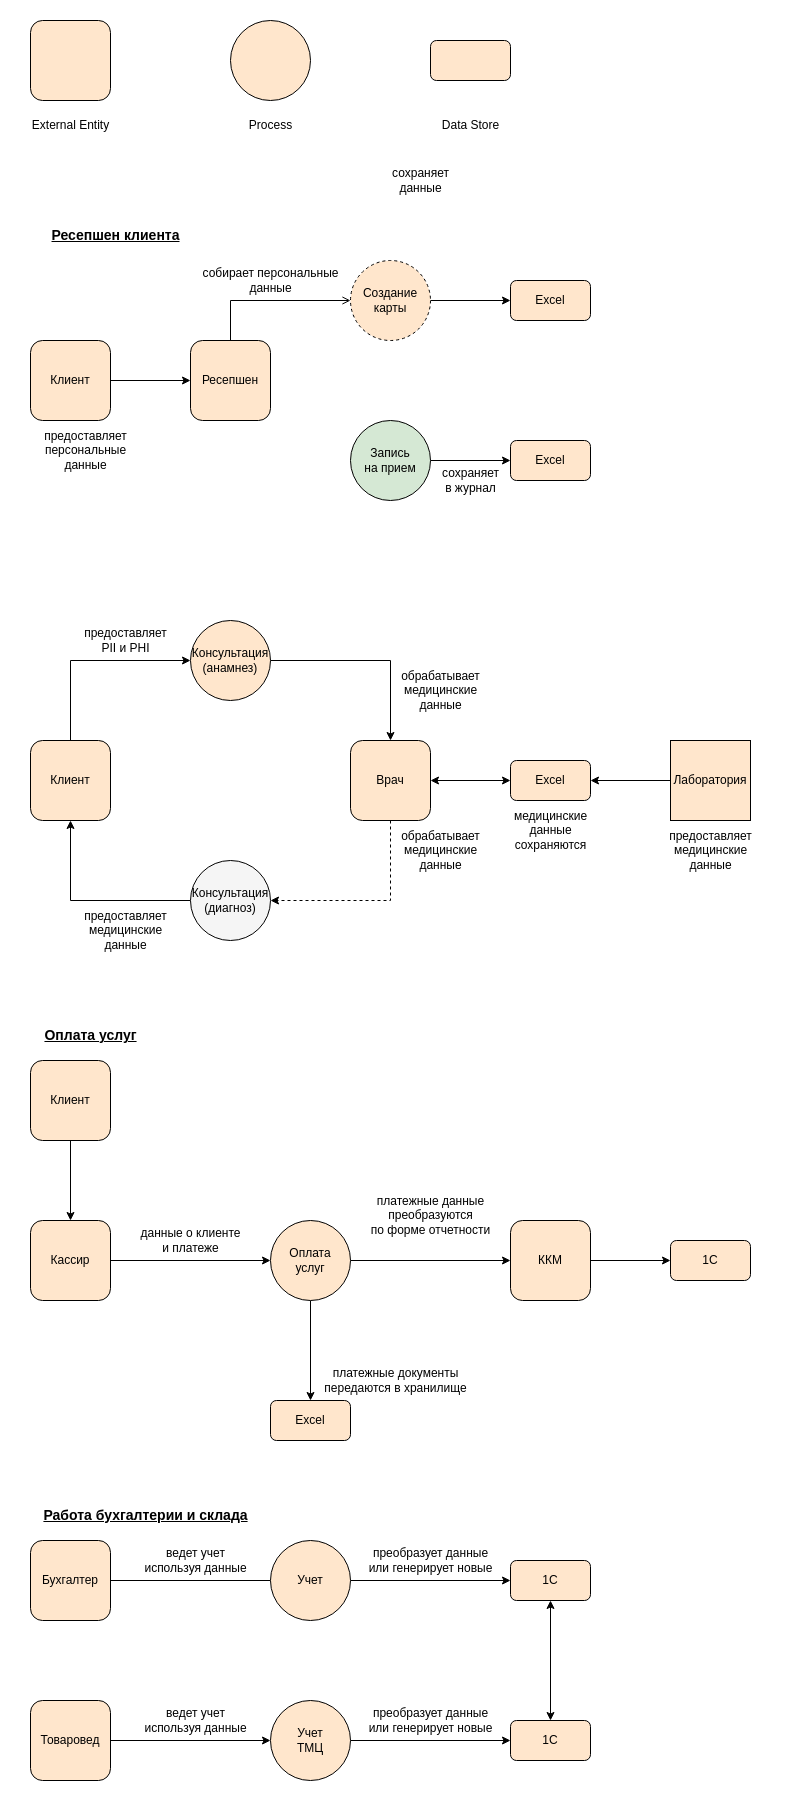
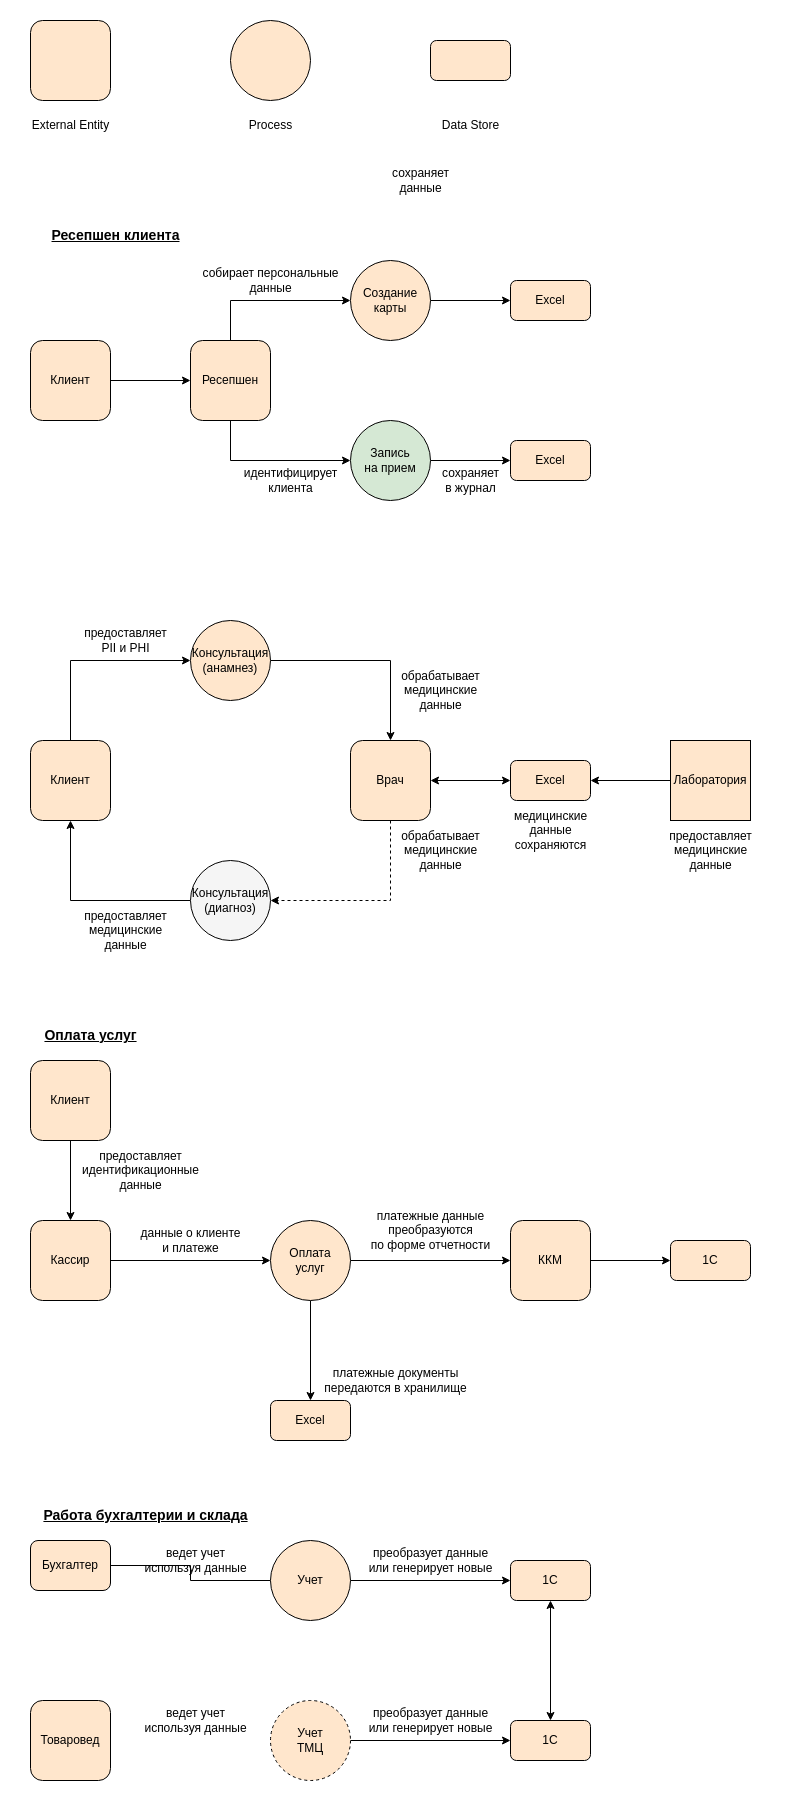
(344, 301) -> (342, 301)
(391, 301) -> (391, 301)
(86, 451) -> none
none -> (267, 461)
none -> (291, 481)
none -> (141, 1171)
(431, 1216) -> (431, 1231)
(71, 1581) -> (71, 1566)
(187, 1741) -> none
(311, 1741) -> (311, 1741)
